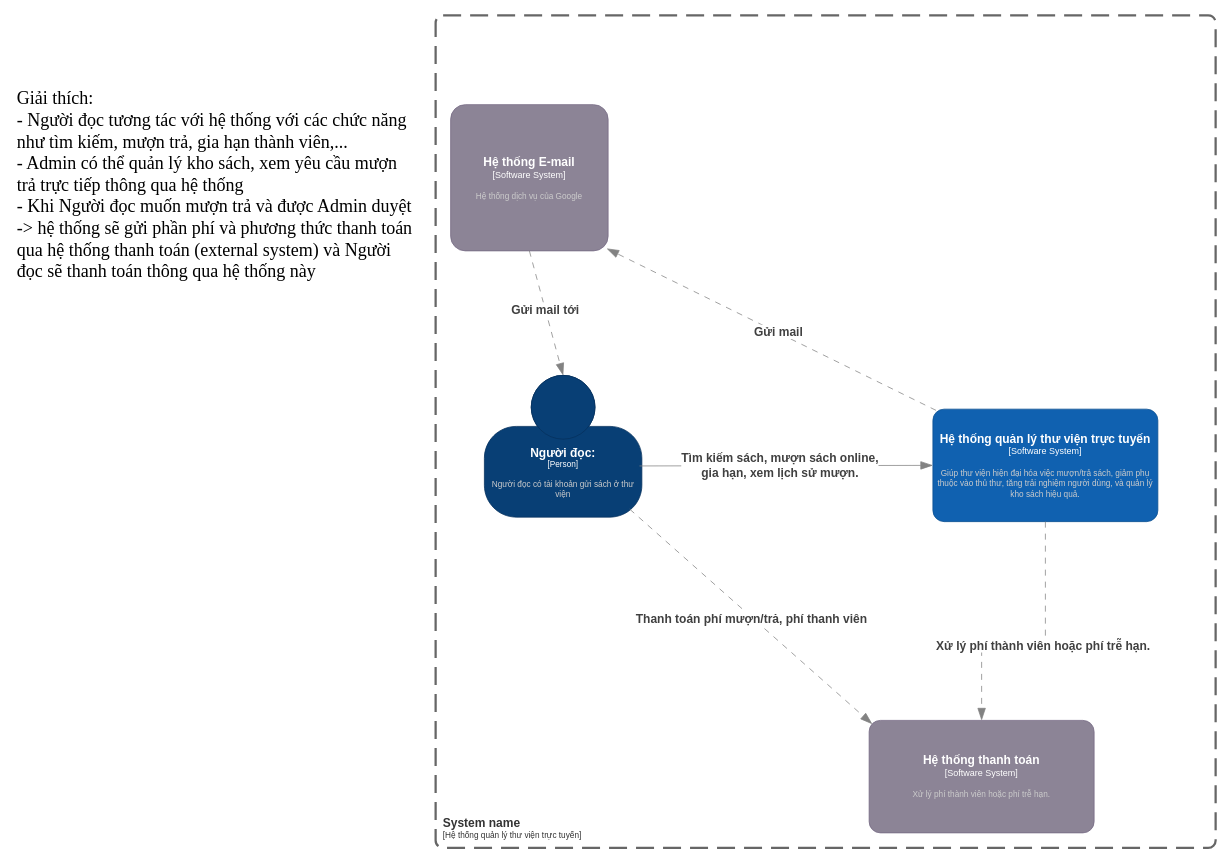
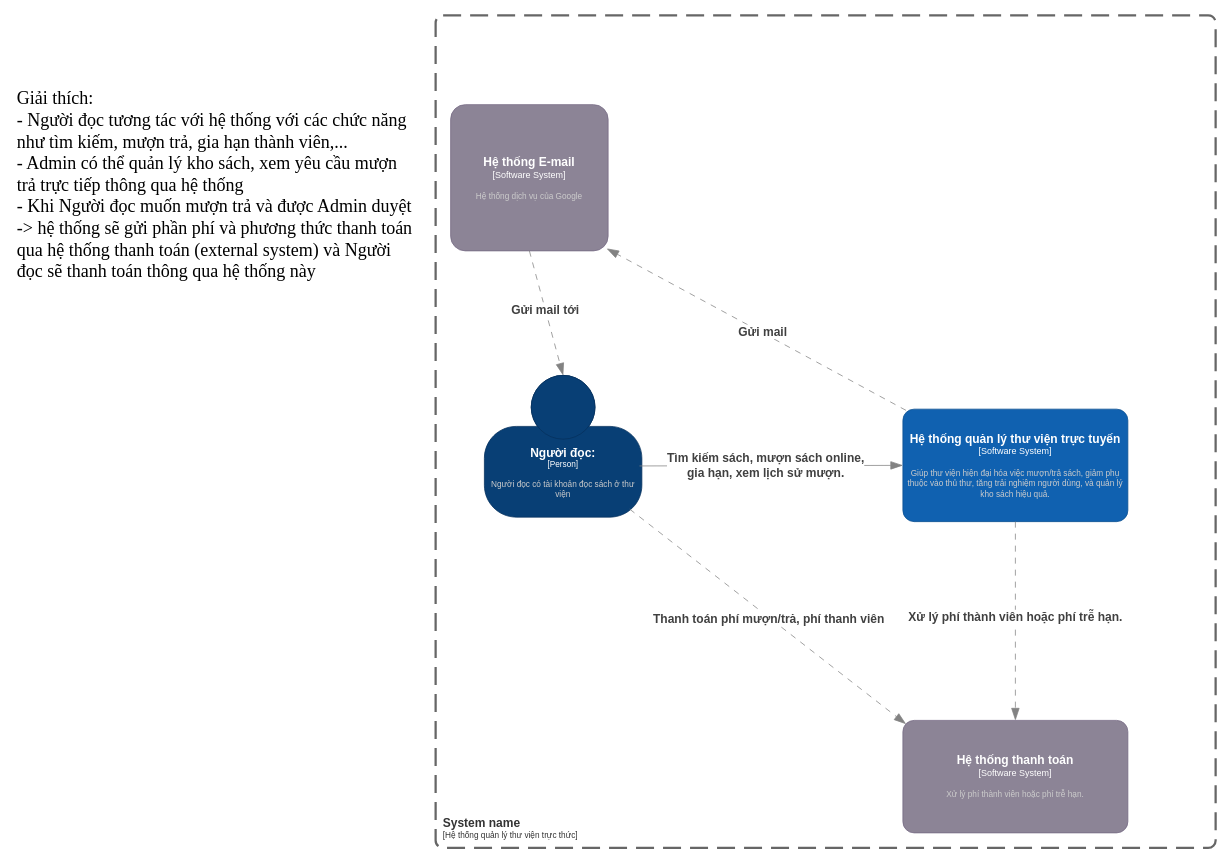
(1045, 465) -> (1015, 465)
(563, 472) -> (563, 472)
(981, 777) -> (1015, 777)
(521, 830) -> (519, 830)
